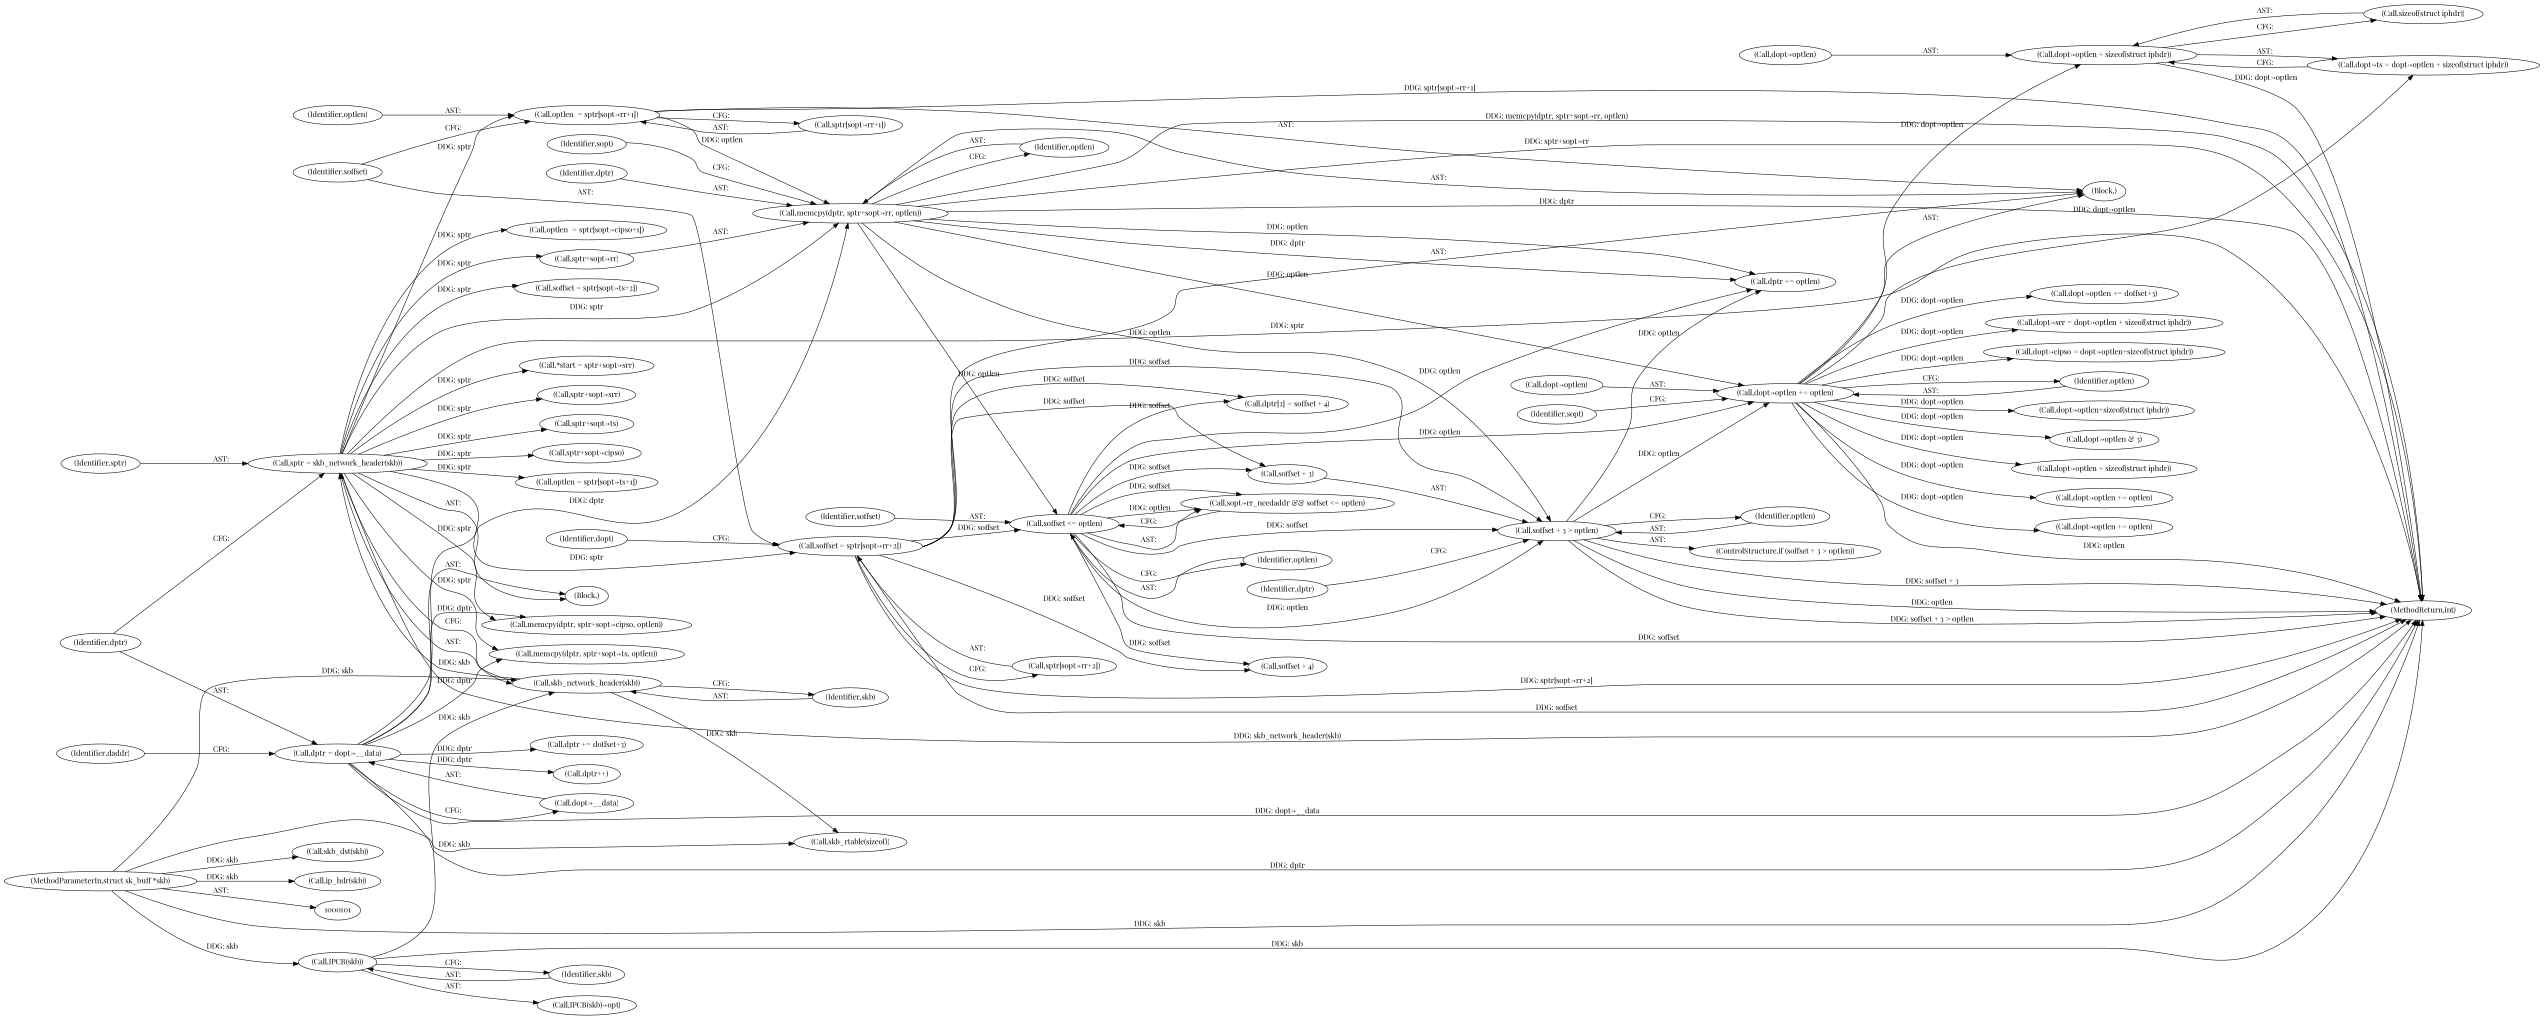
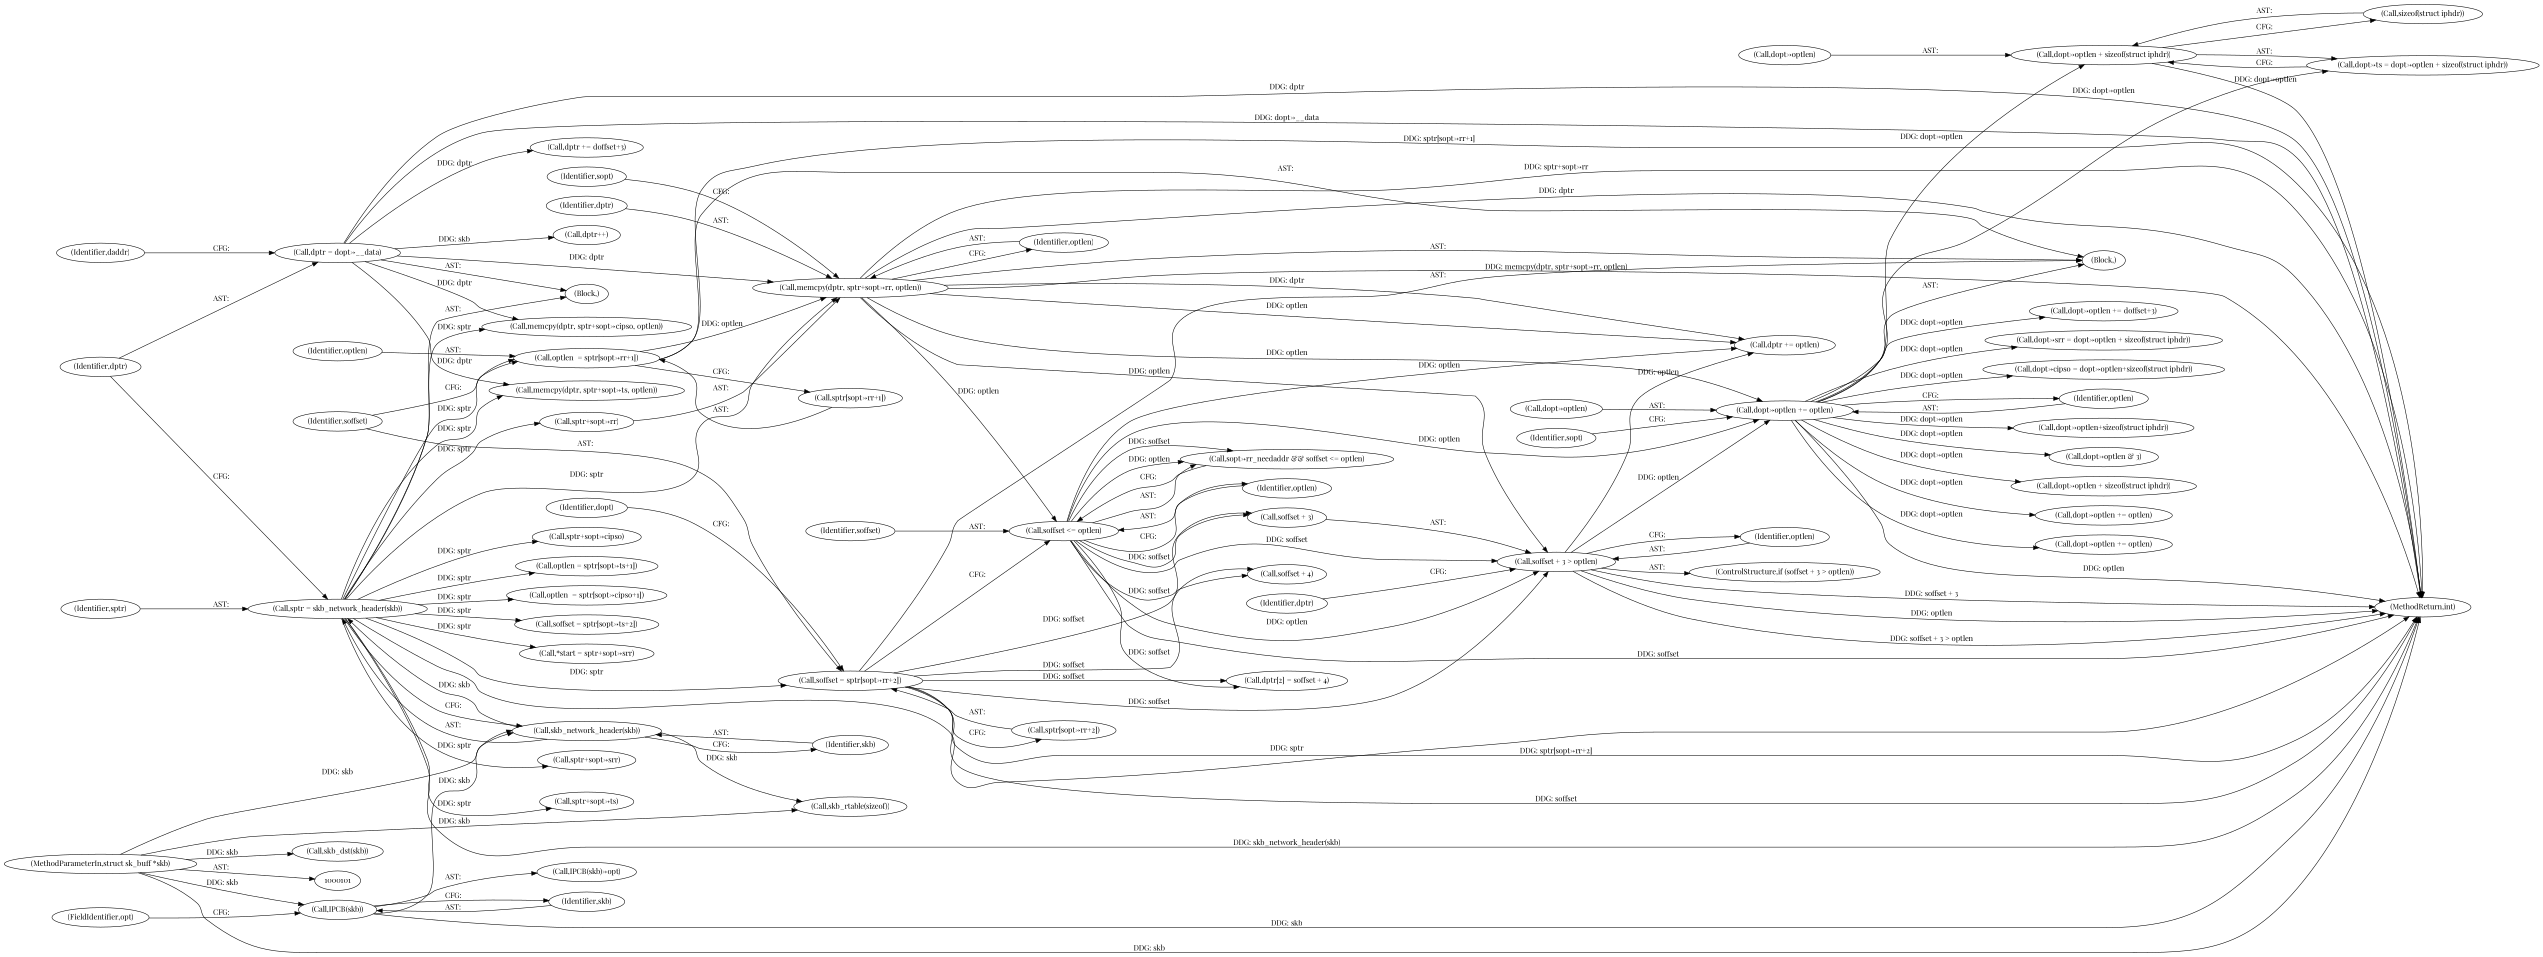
(979, 528) -> (979, 575)
(454, 760) -> (454, 240)
(587, 803) -> none
(338, 881) -> none
none -> (101, 917)
